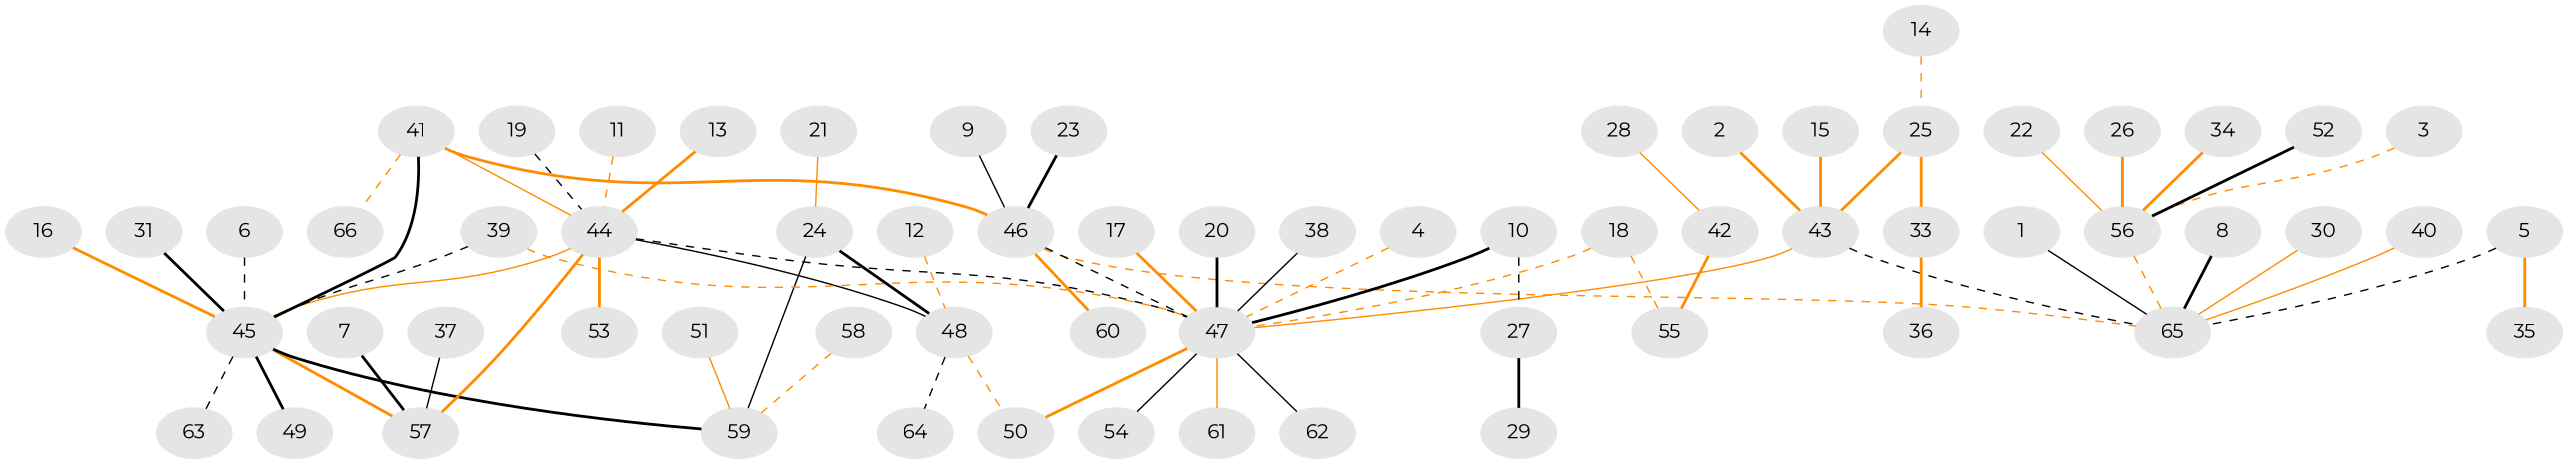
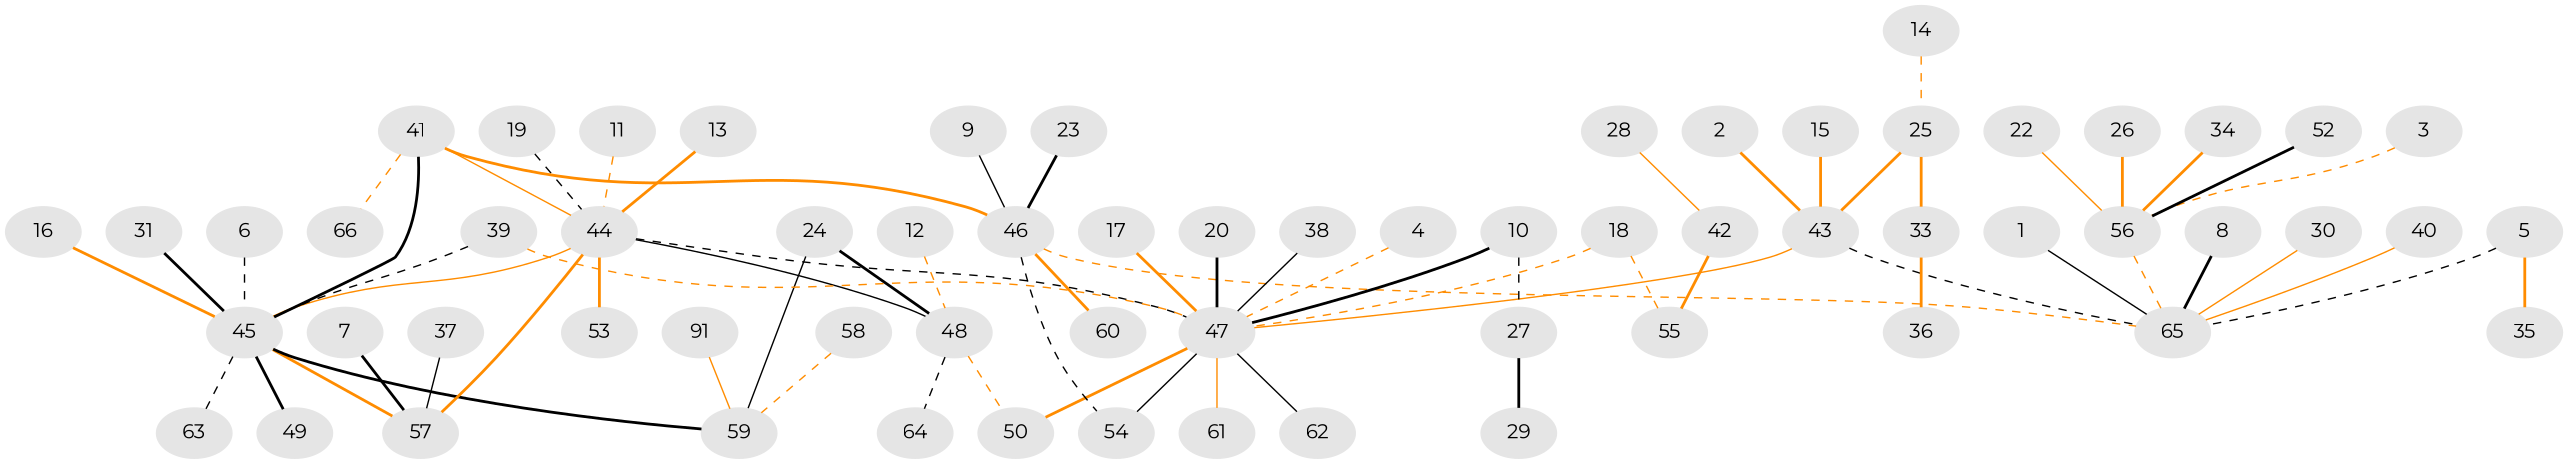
(819, 131) -> none
(1116, 282) -> (1049, 339)
(700, 333) -> (700, 333)
